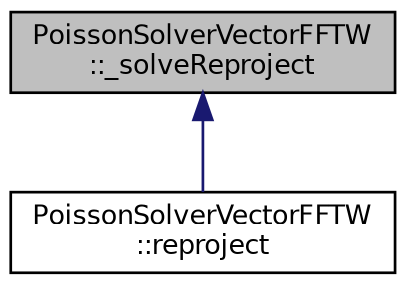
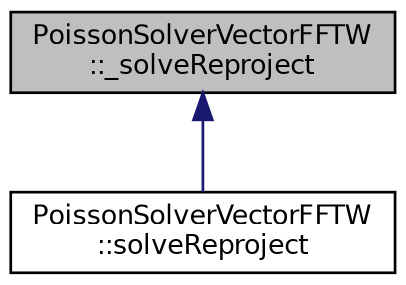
(203, 232) -> (203, 232)
